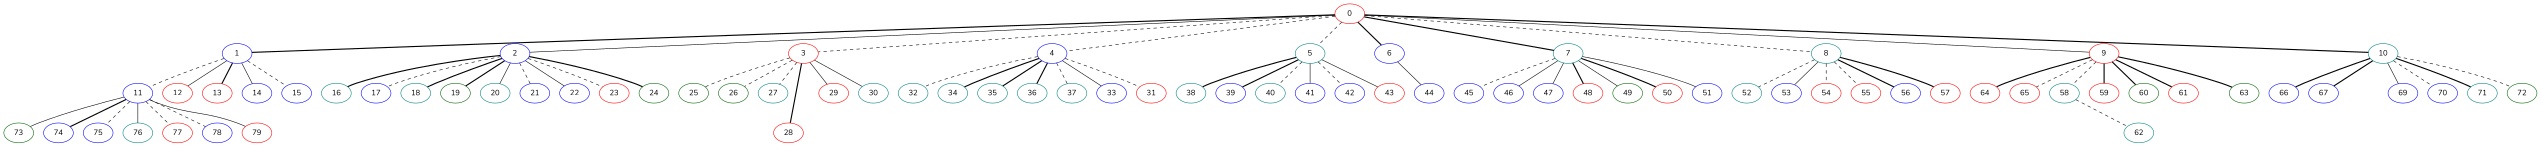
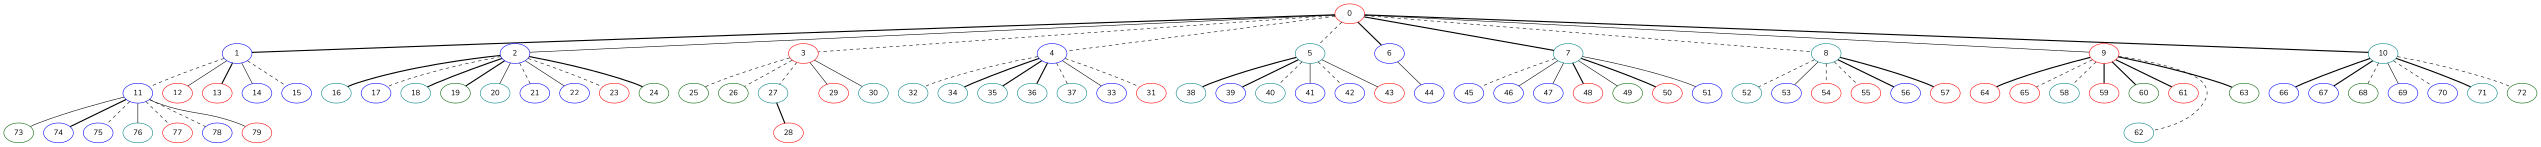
(796, 93) -> (781, 113)
none -> (2363, 93)
(2102, 113) -> (2203, 83)
